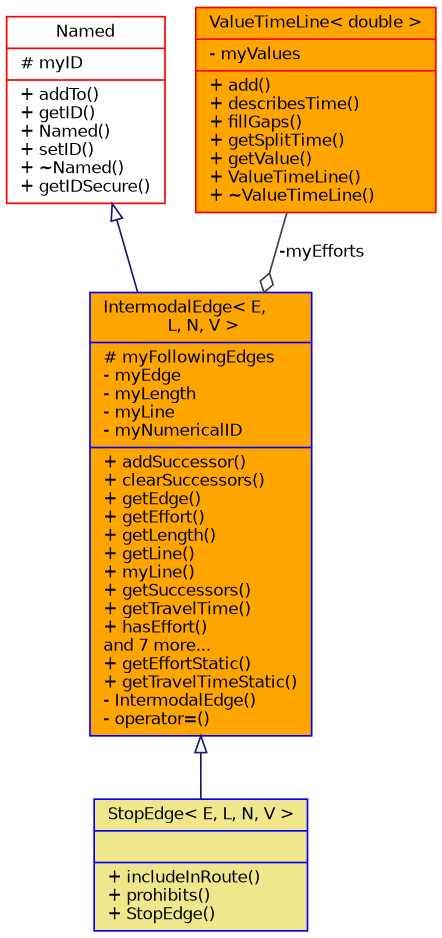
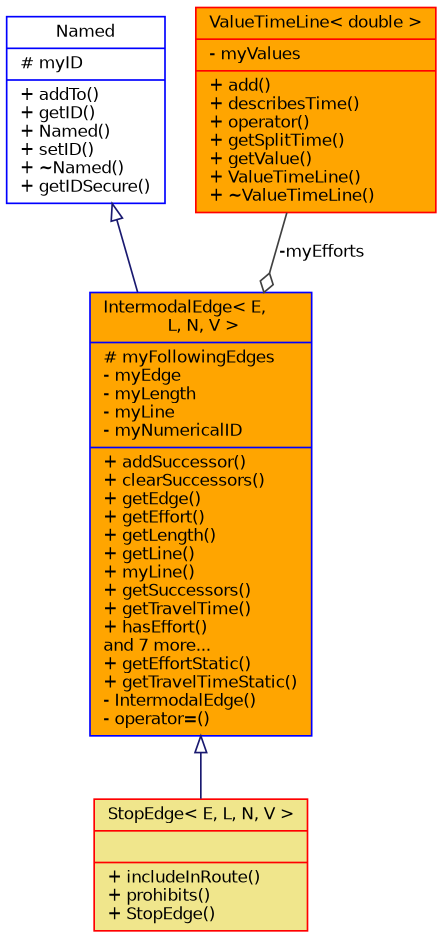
(86, 110) -> (86, 110)
(256, 122) -> (260, 122)
(201, 865) -> (201, 865)
